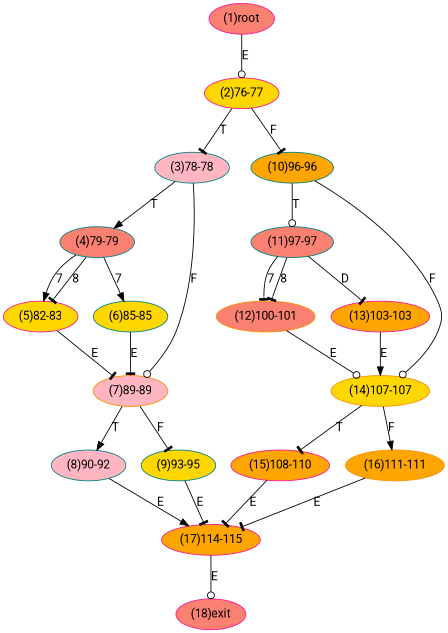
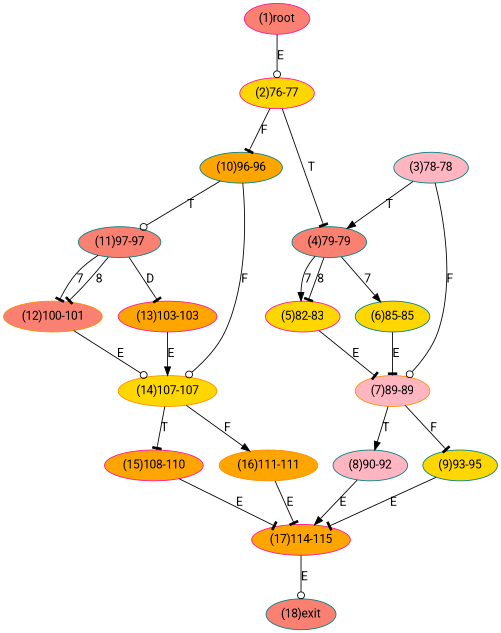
(218, 129) -> (302, 166)
(211, 614) -> (301, 614)
